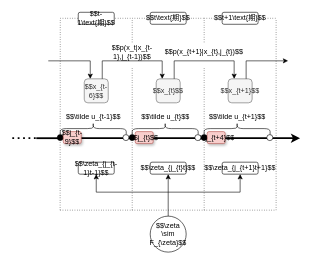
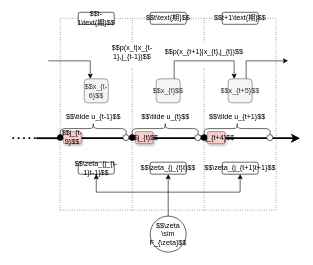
(102, 61) -> none
(240, 91) -> (240, 91)
